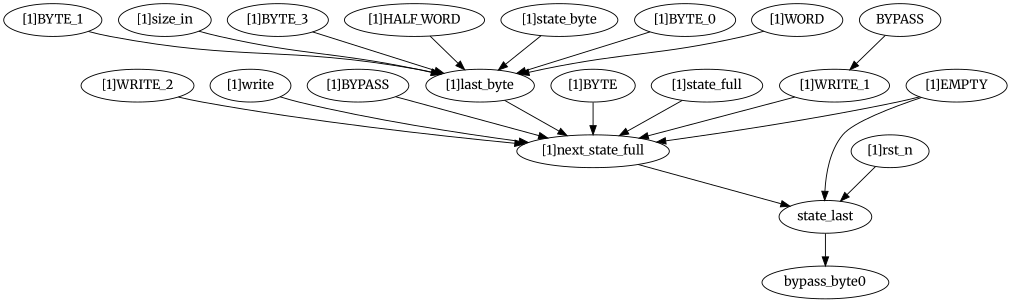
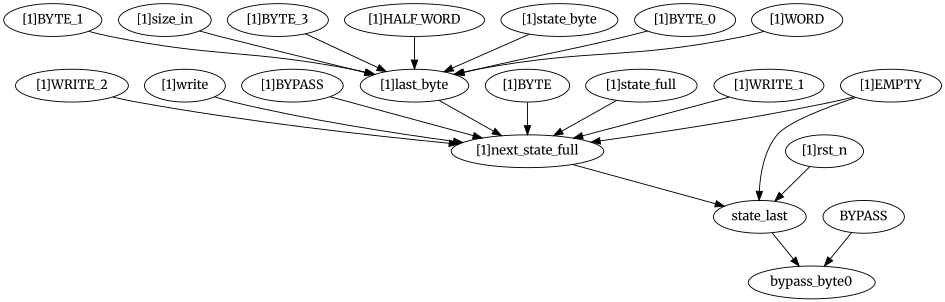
(871, 49) -> (841, 246)
